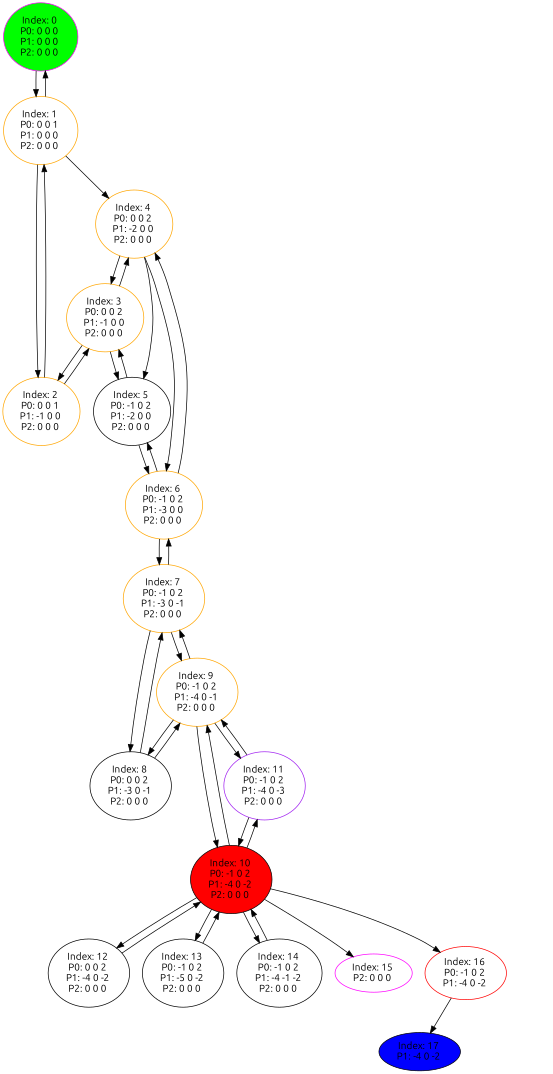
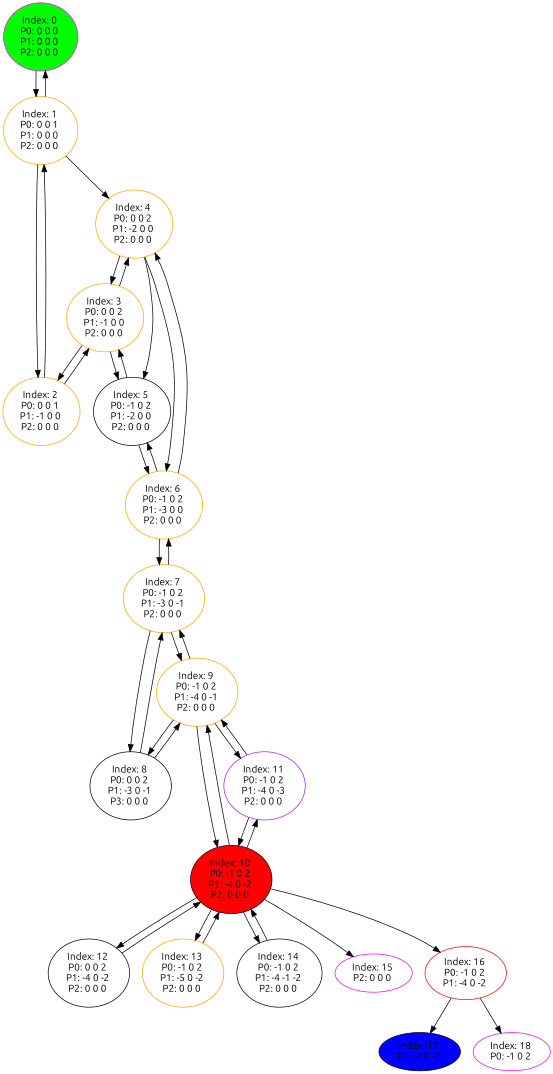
(131, 786) -> (131, 786)
(183, 973) -> (183, 973)
none -> (512, 1052)
